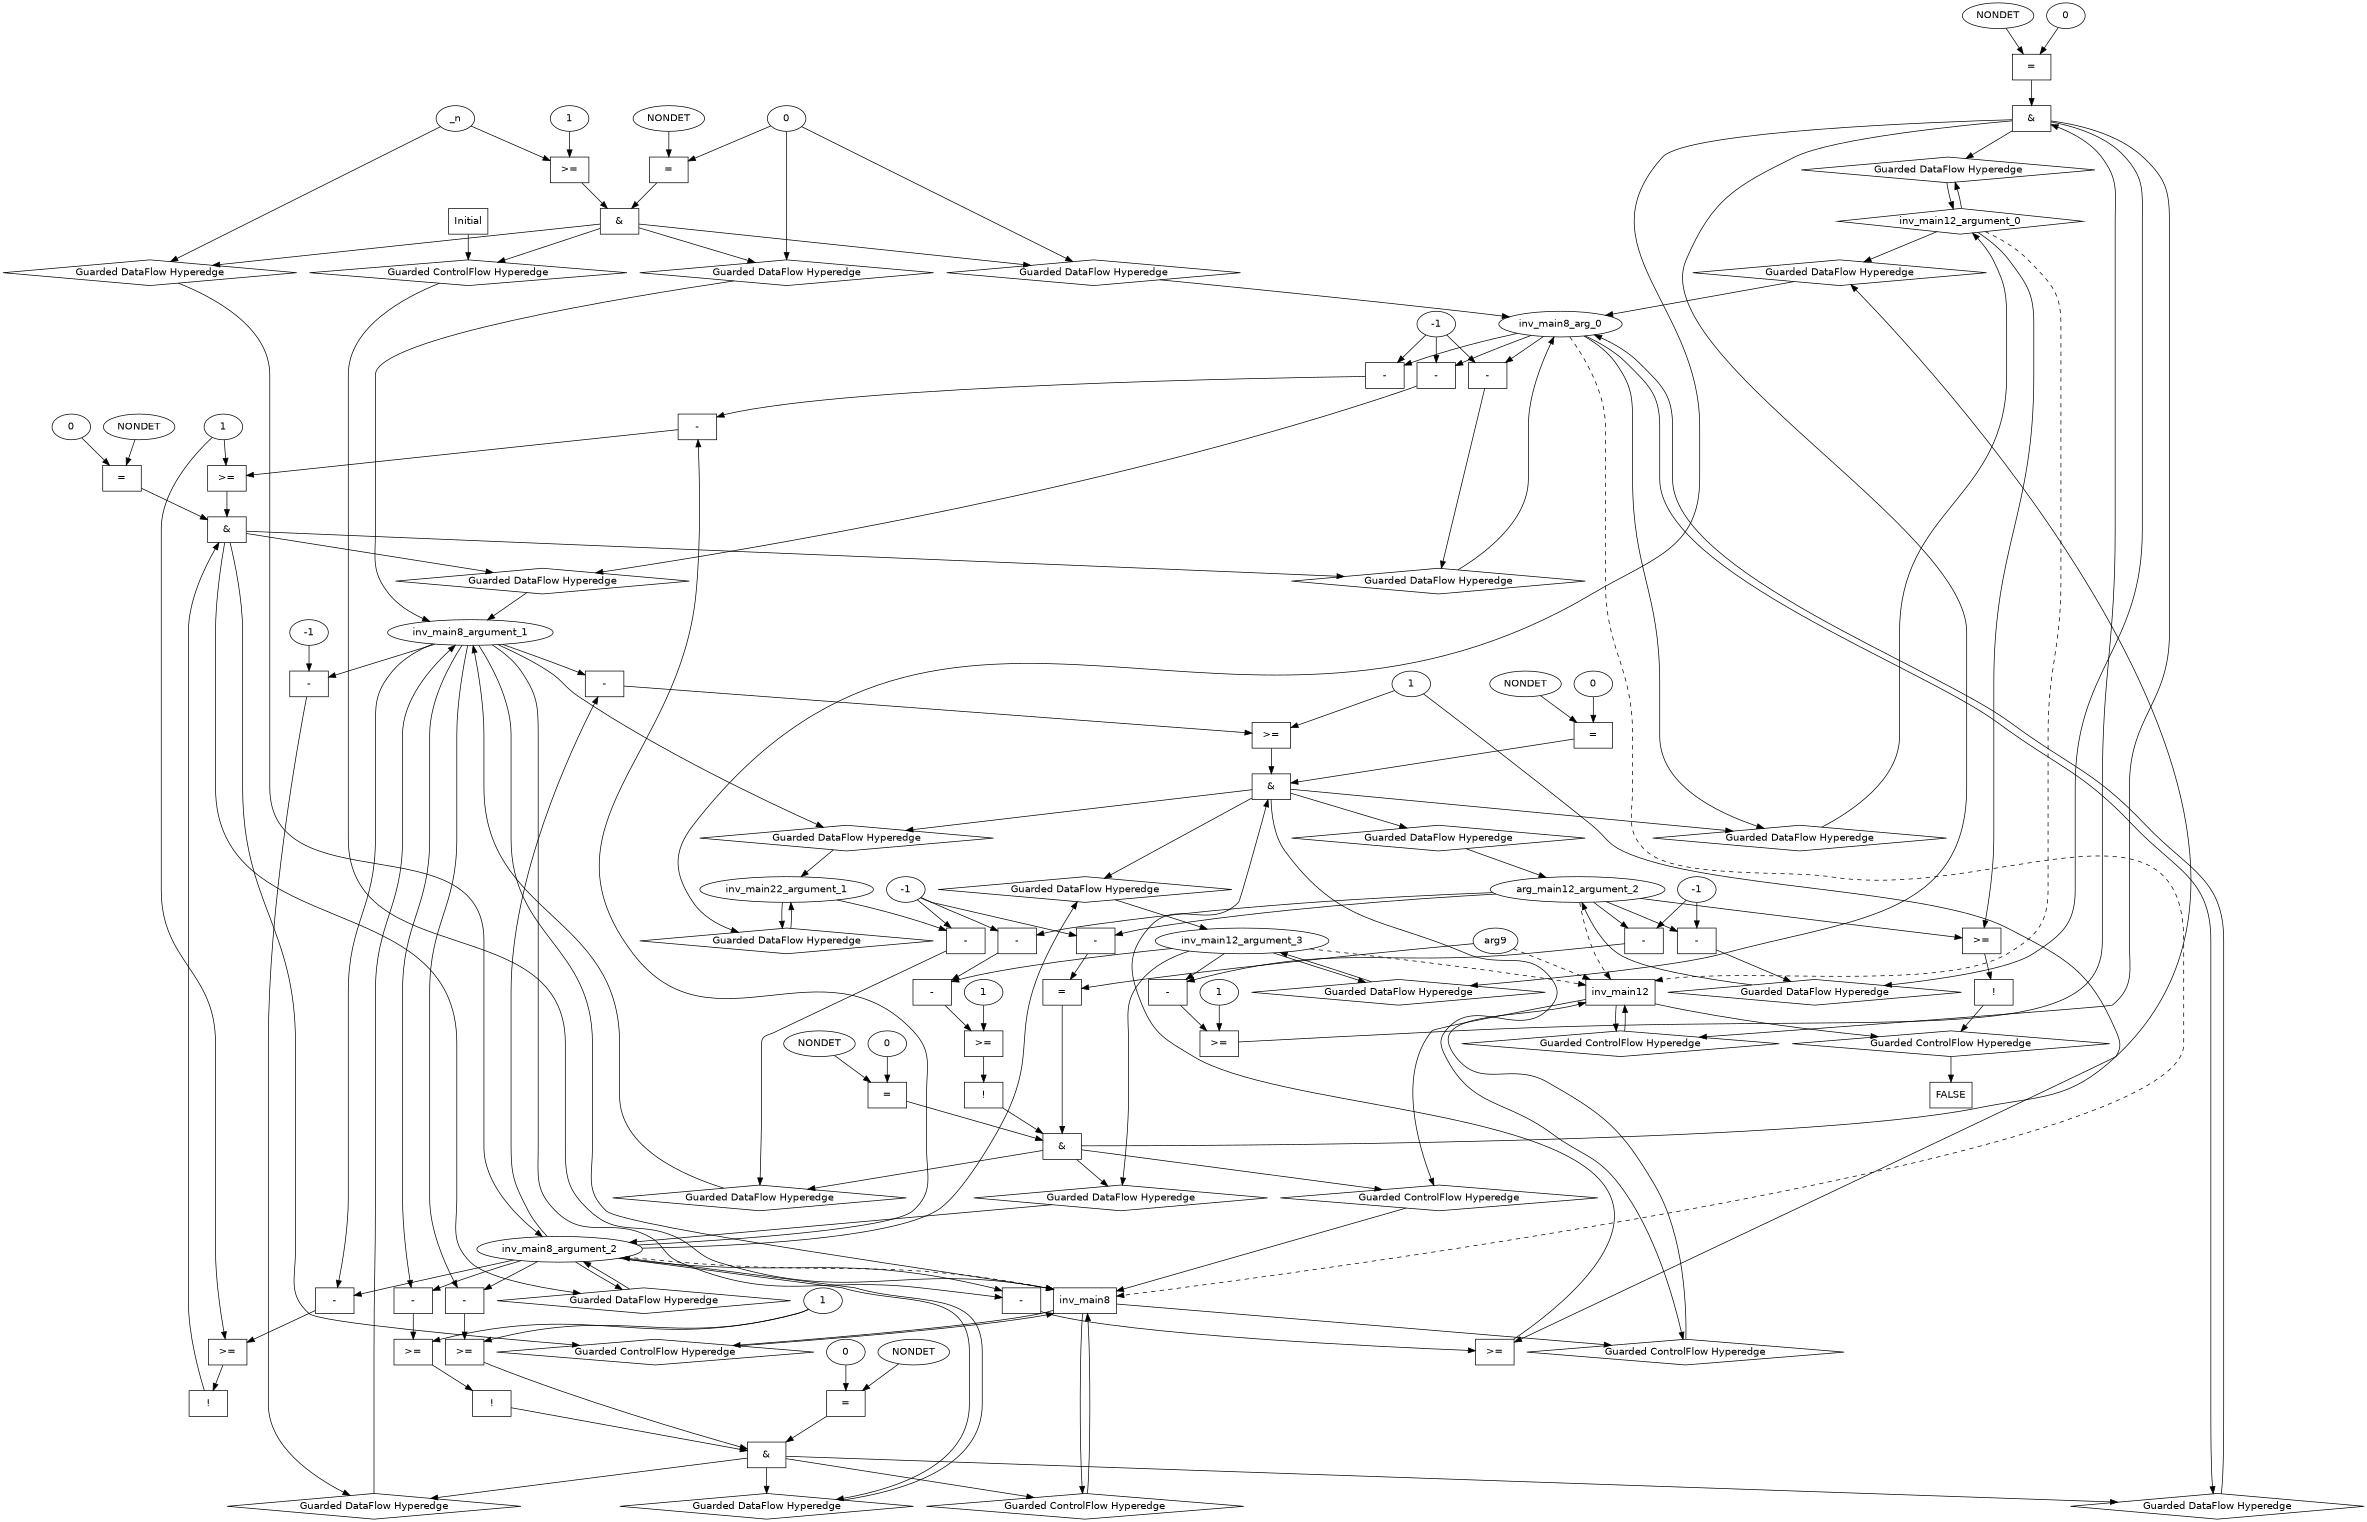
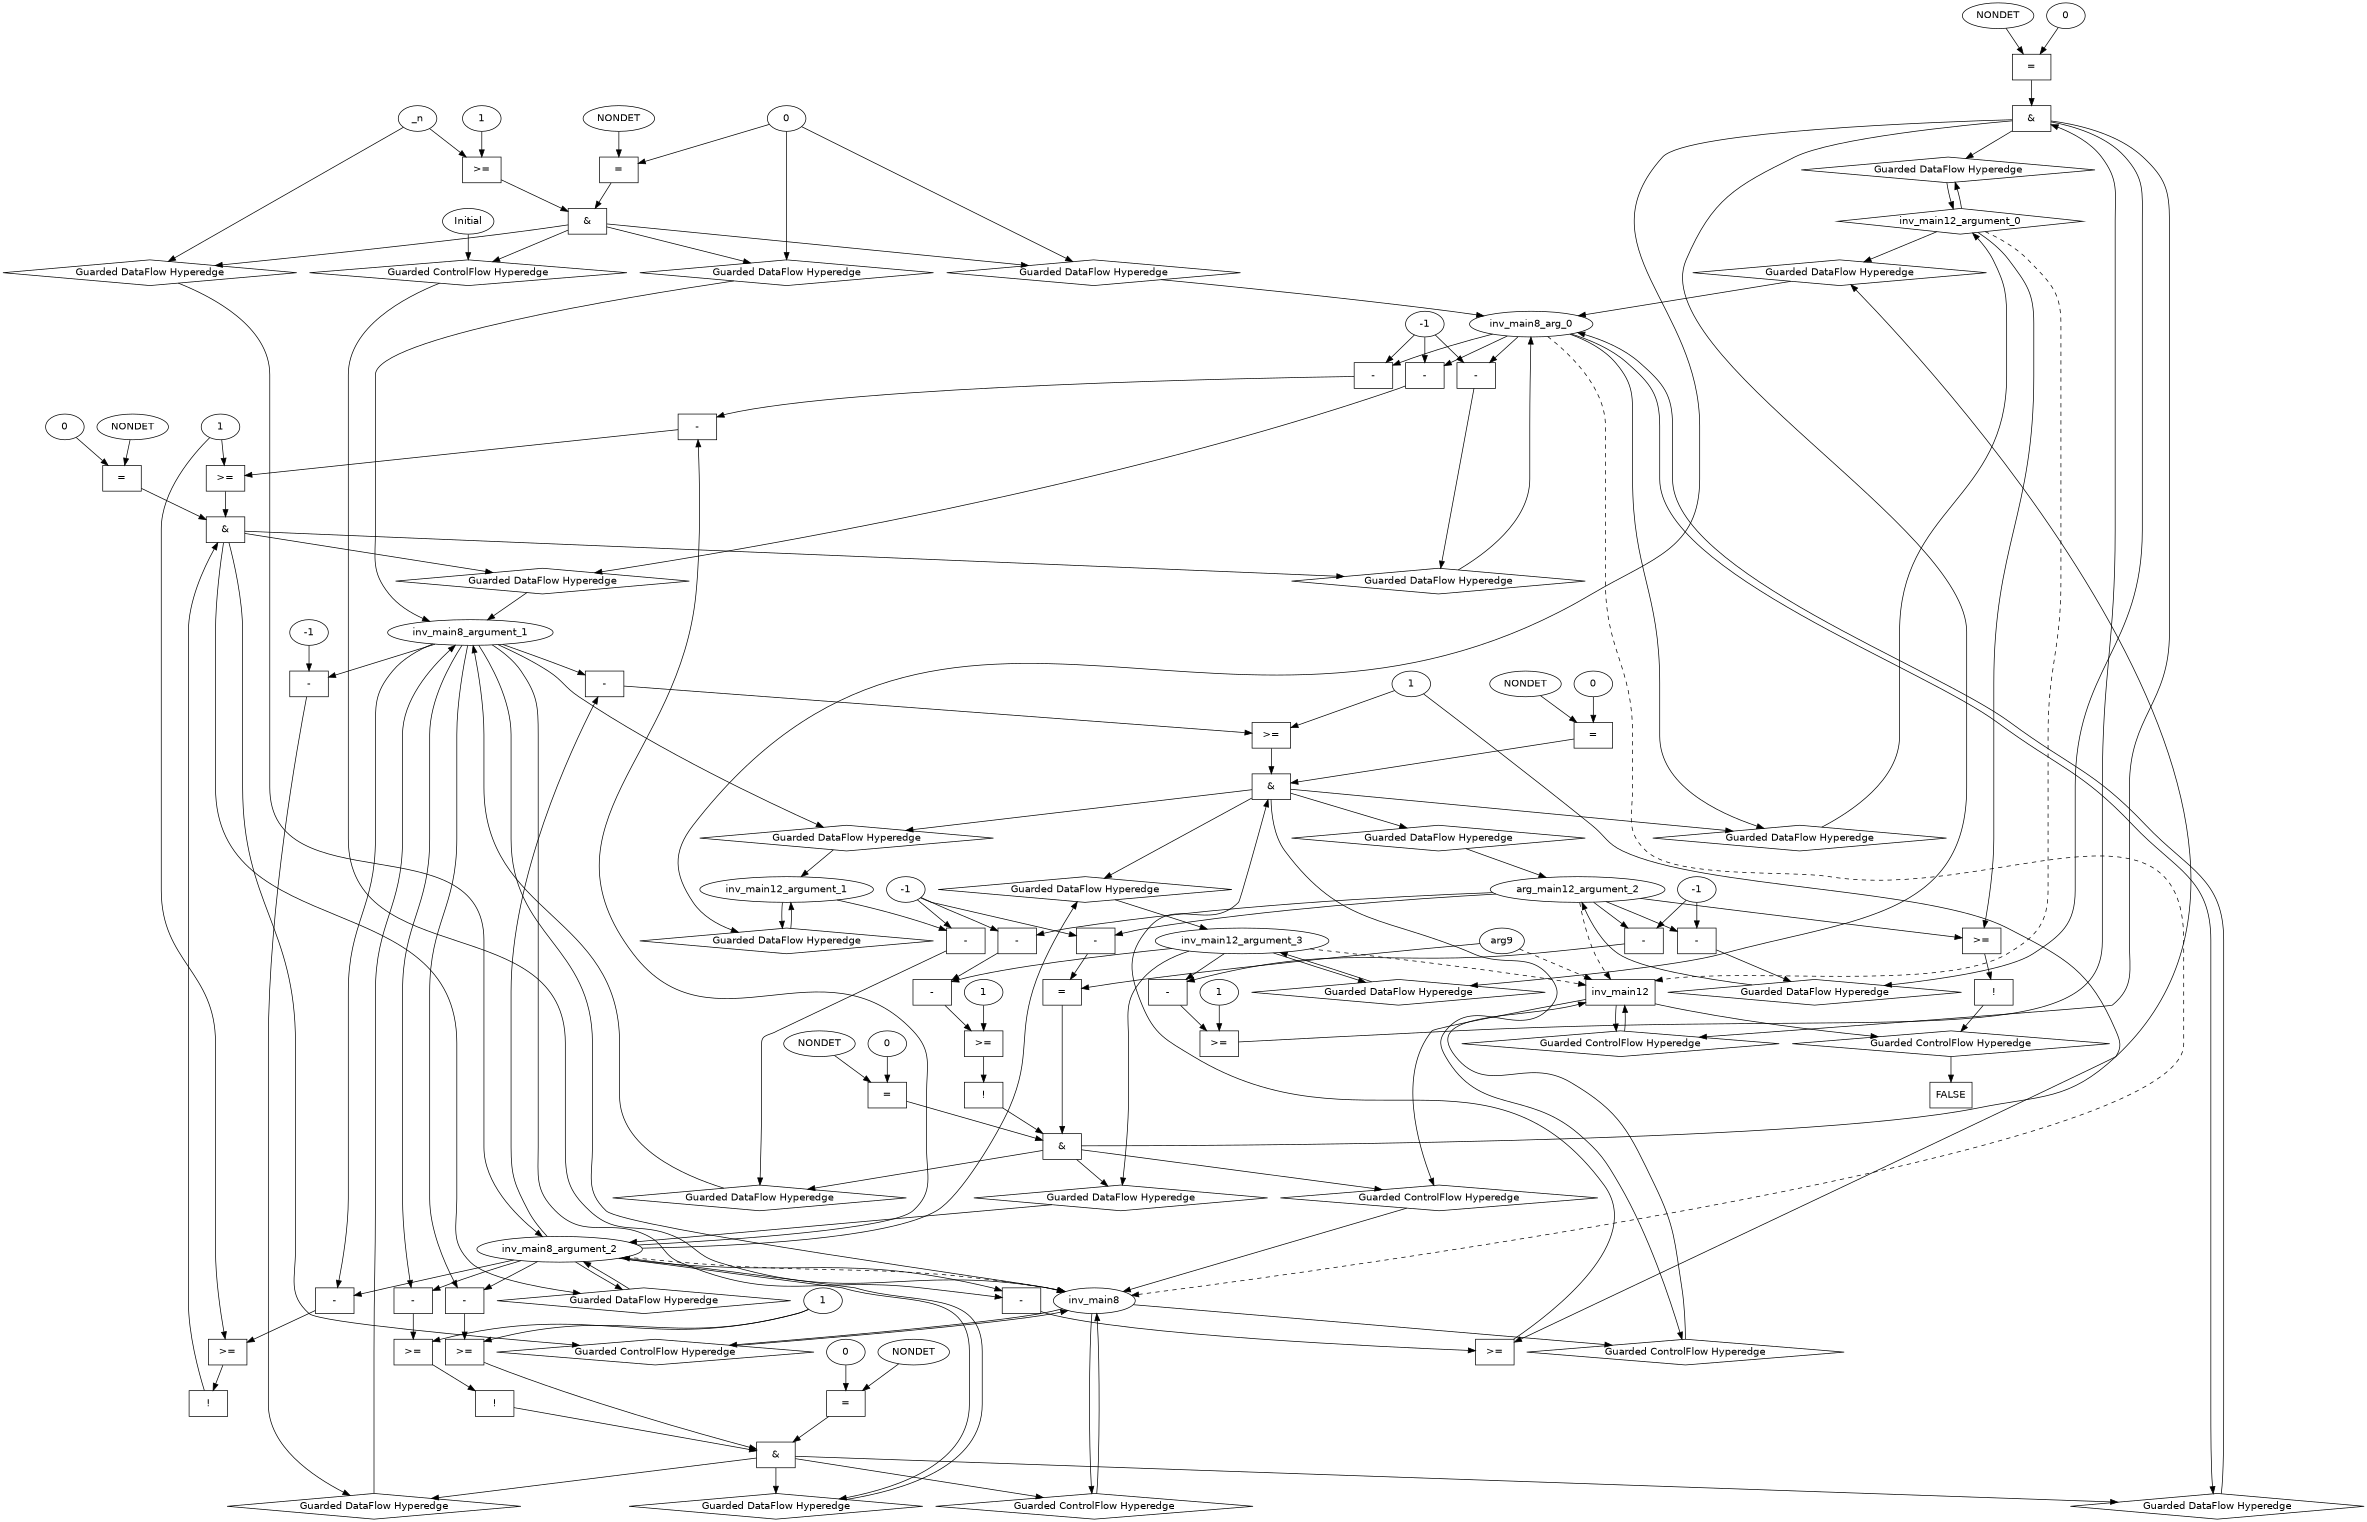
(468, 221) -> (468, 221)
(787, 890) -> (787, 890)
(1085, 1301) -> (1094, 1301)
